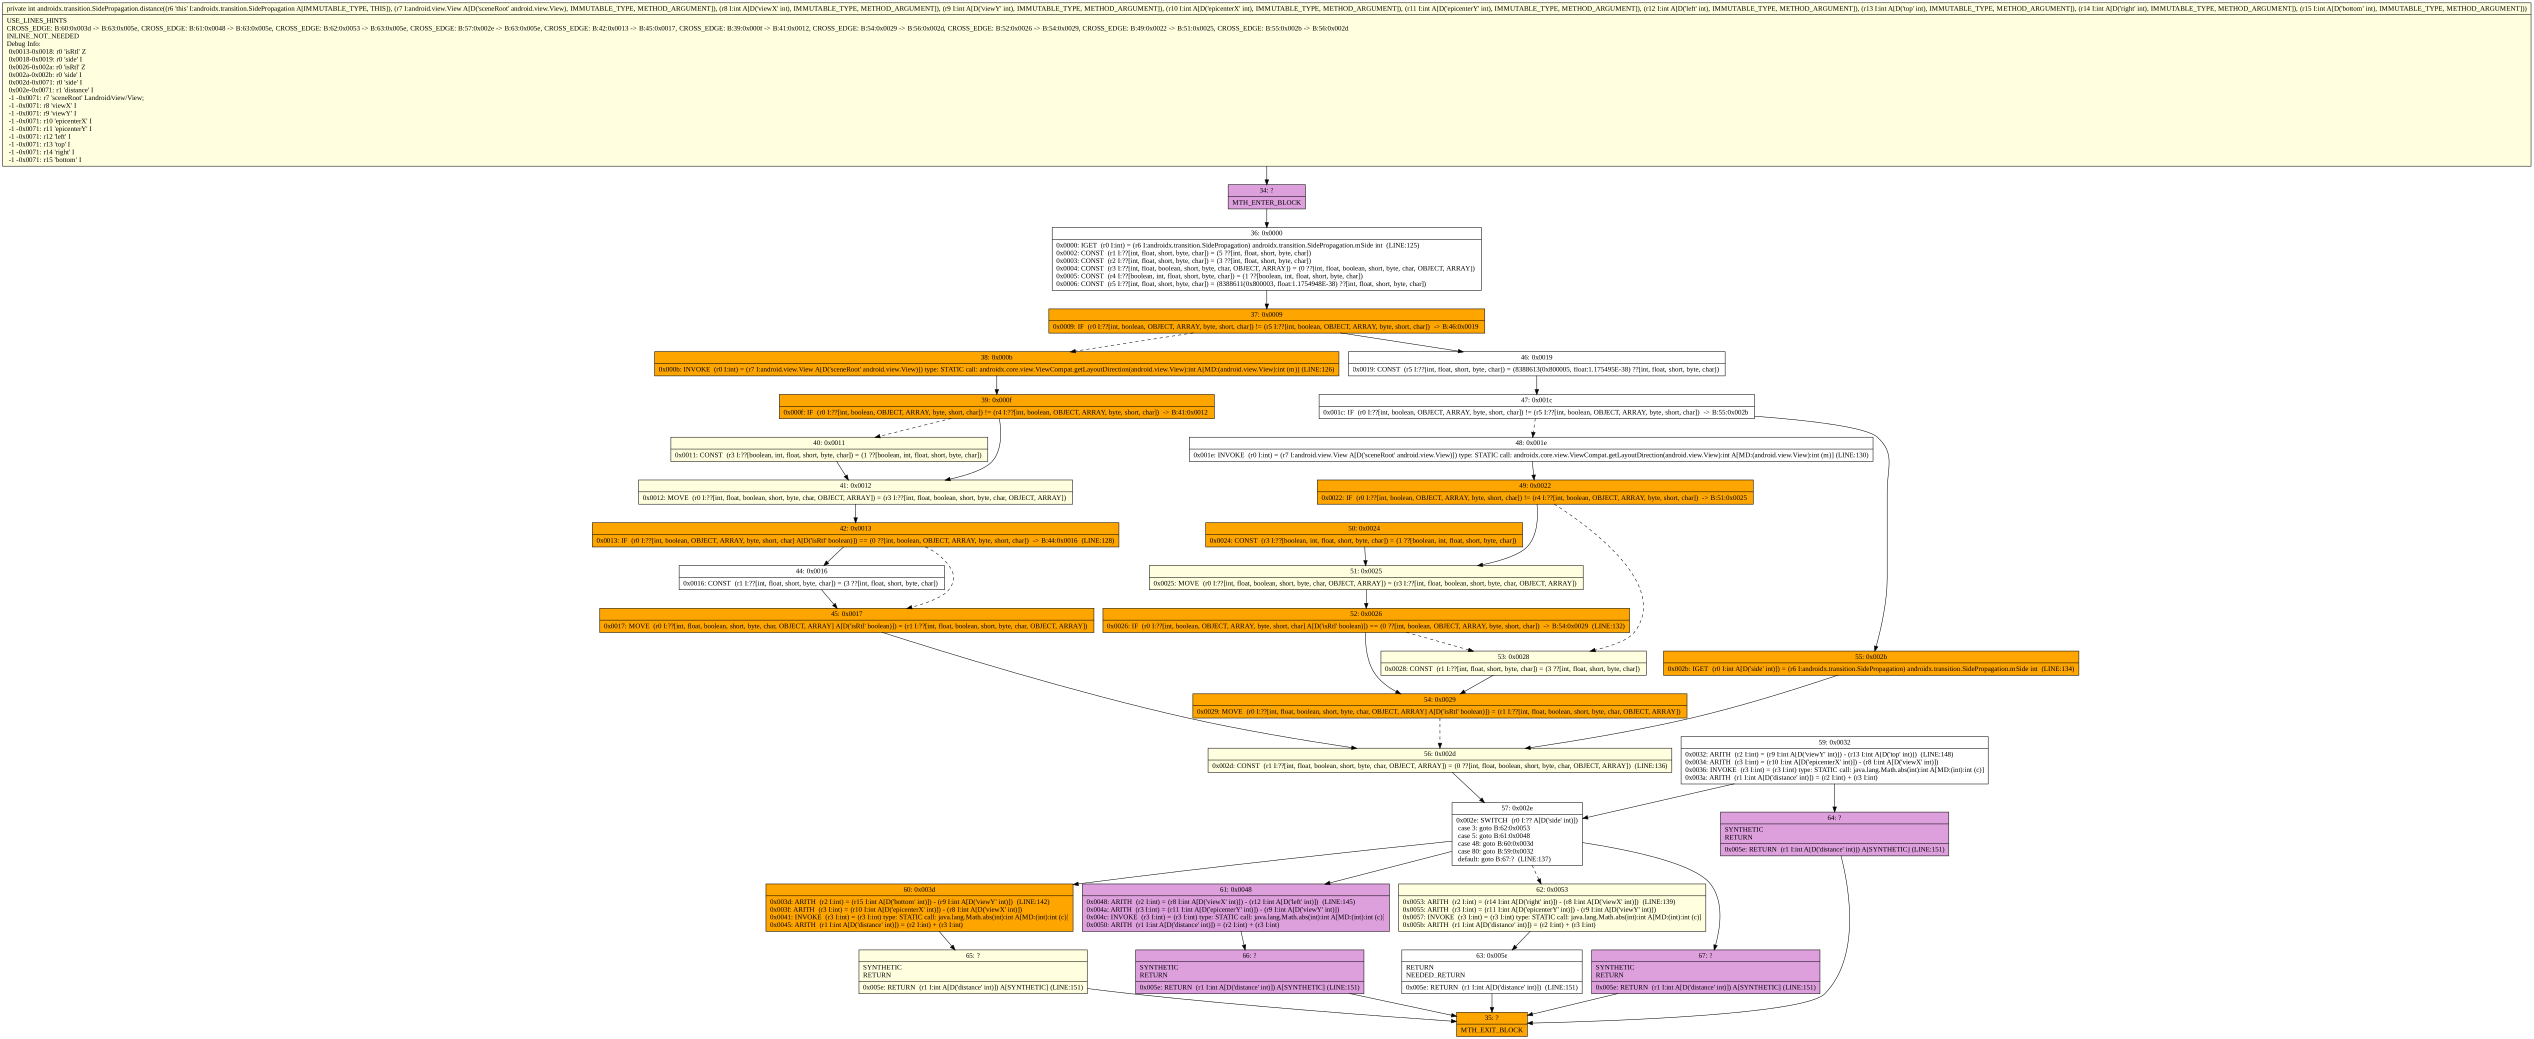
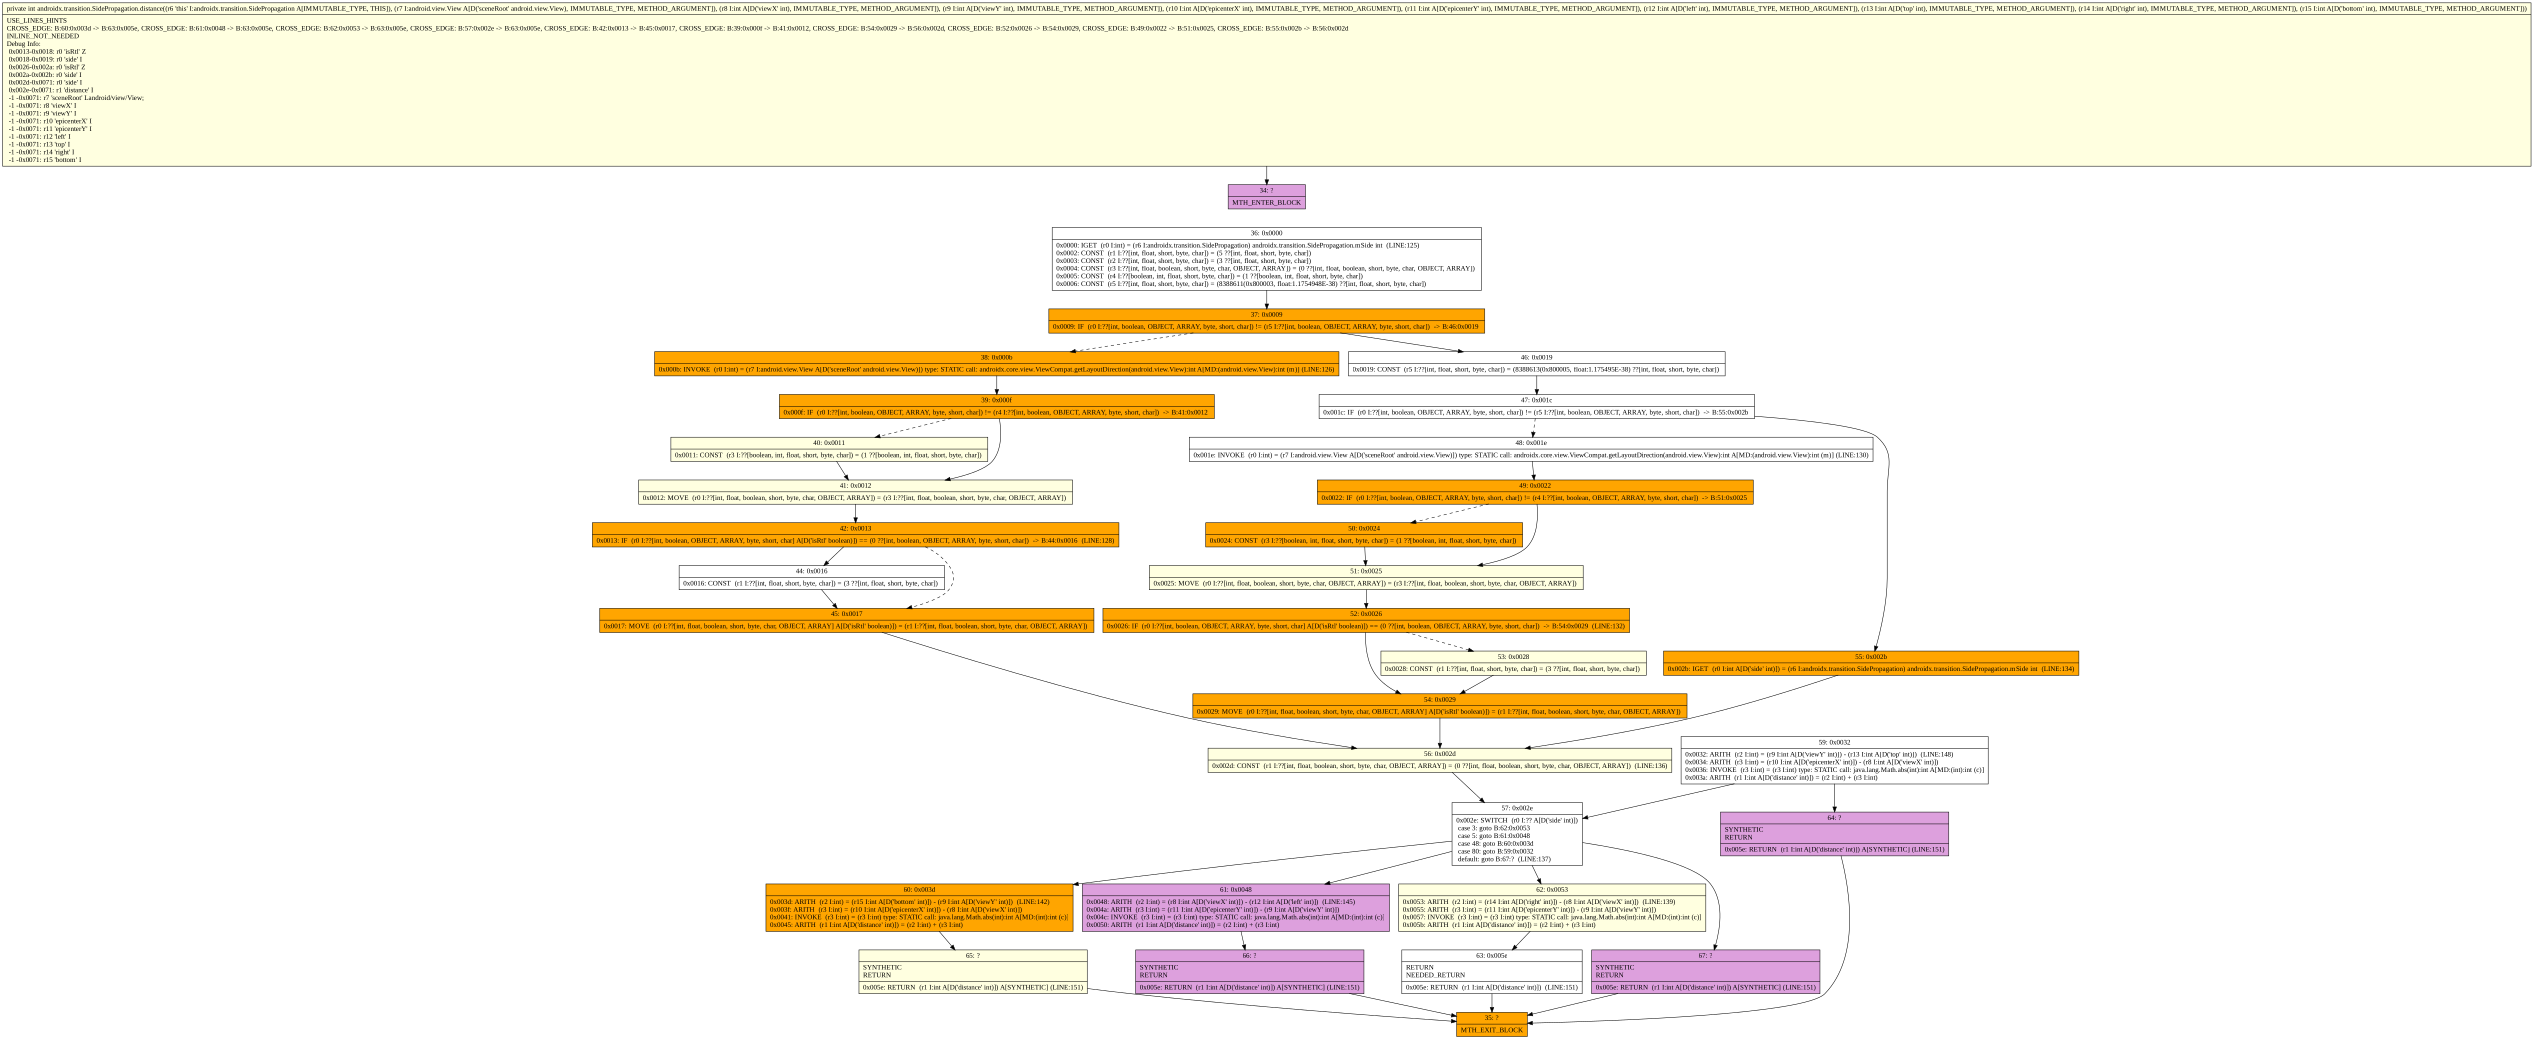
(1267, 216) -> none
(1632, 574) -> (1452, 513)
(1440, 730) -> (1440, 730)
(1535, 872) -> (1535, 872)
